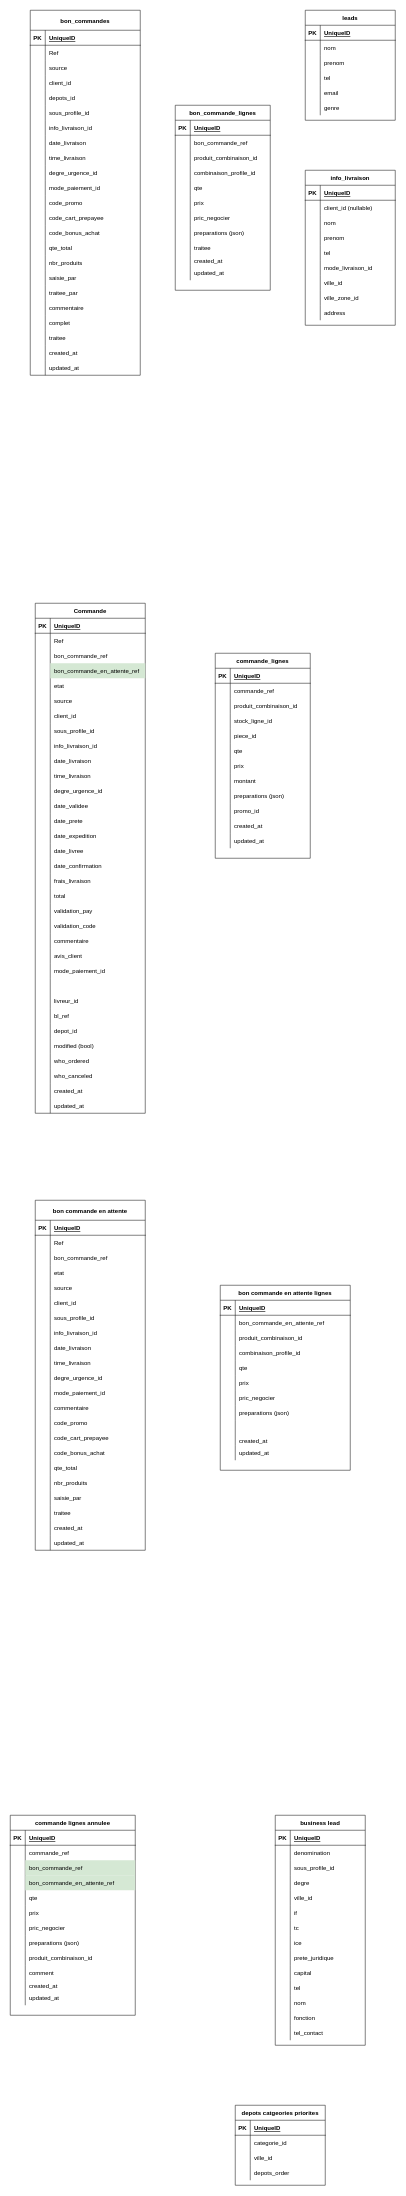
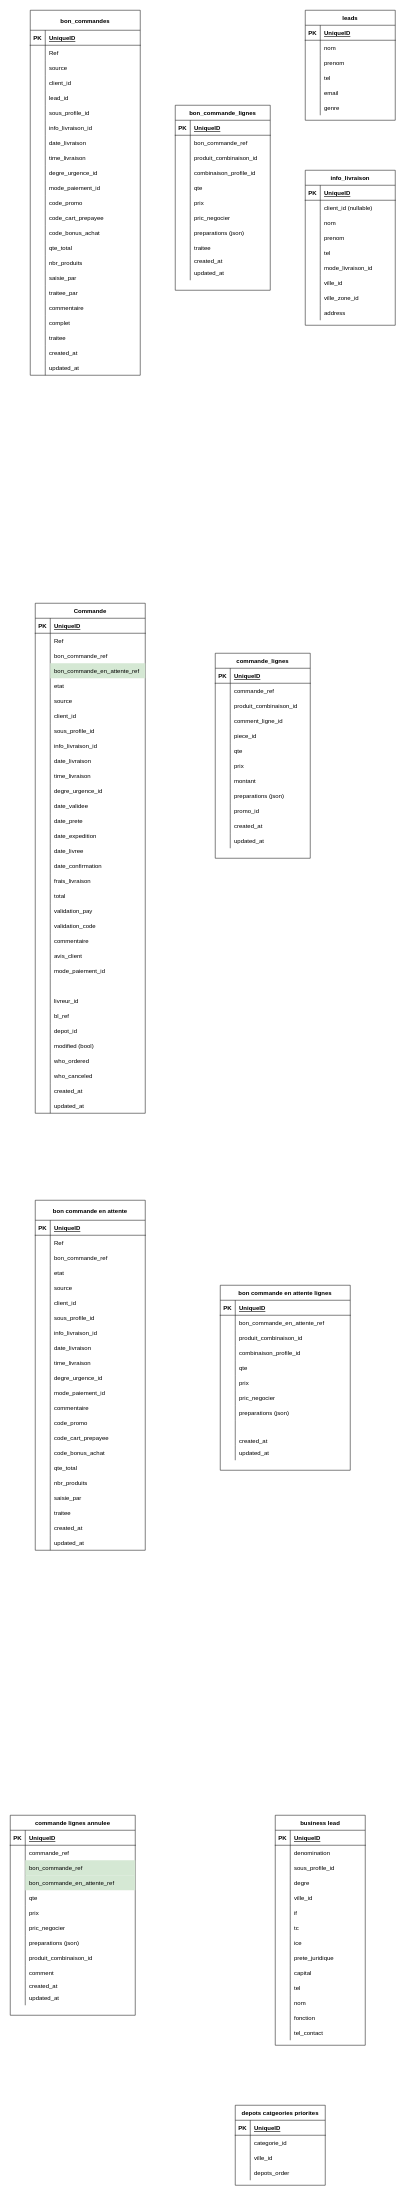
(63, 98) -> (59, 98)
(255, 721) -> (259, 721)
